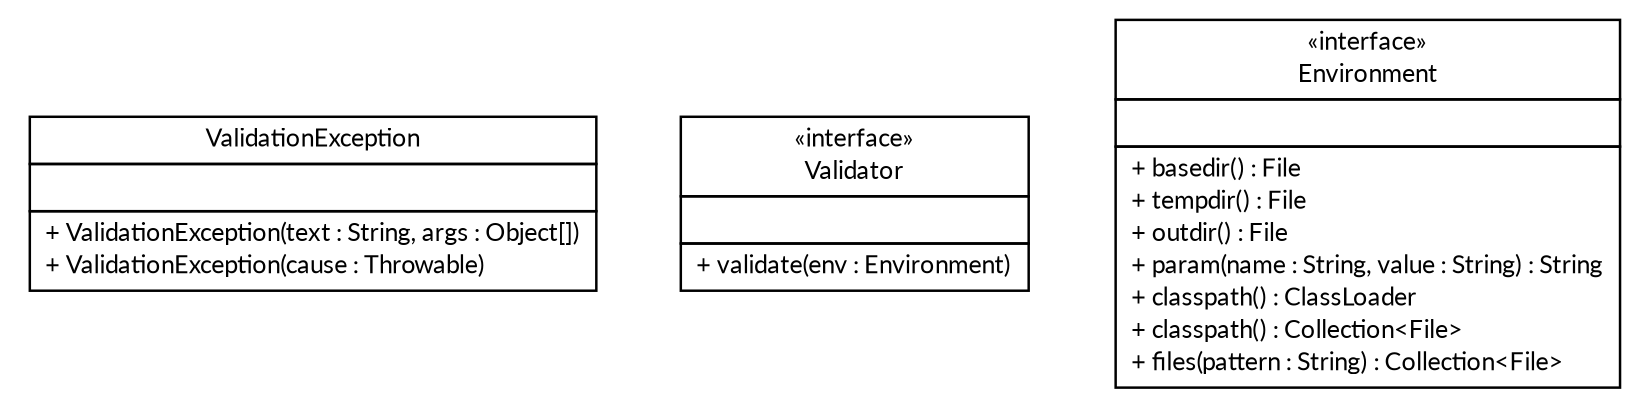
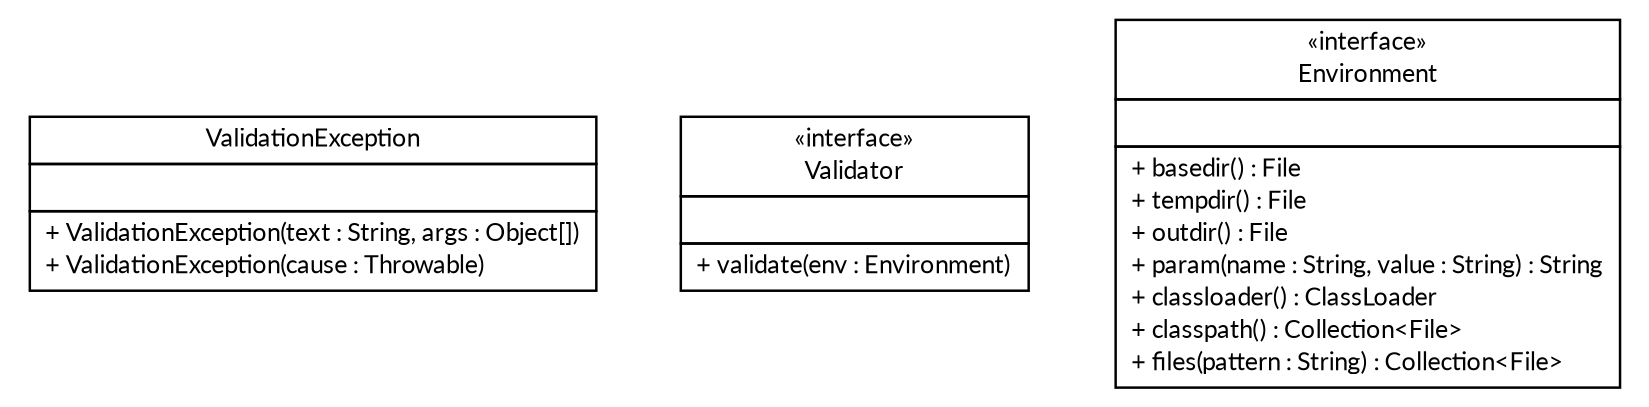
(1275, 298) -> (1285, 298)
